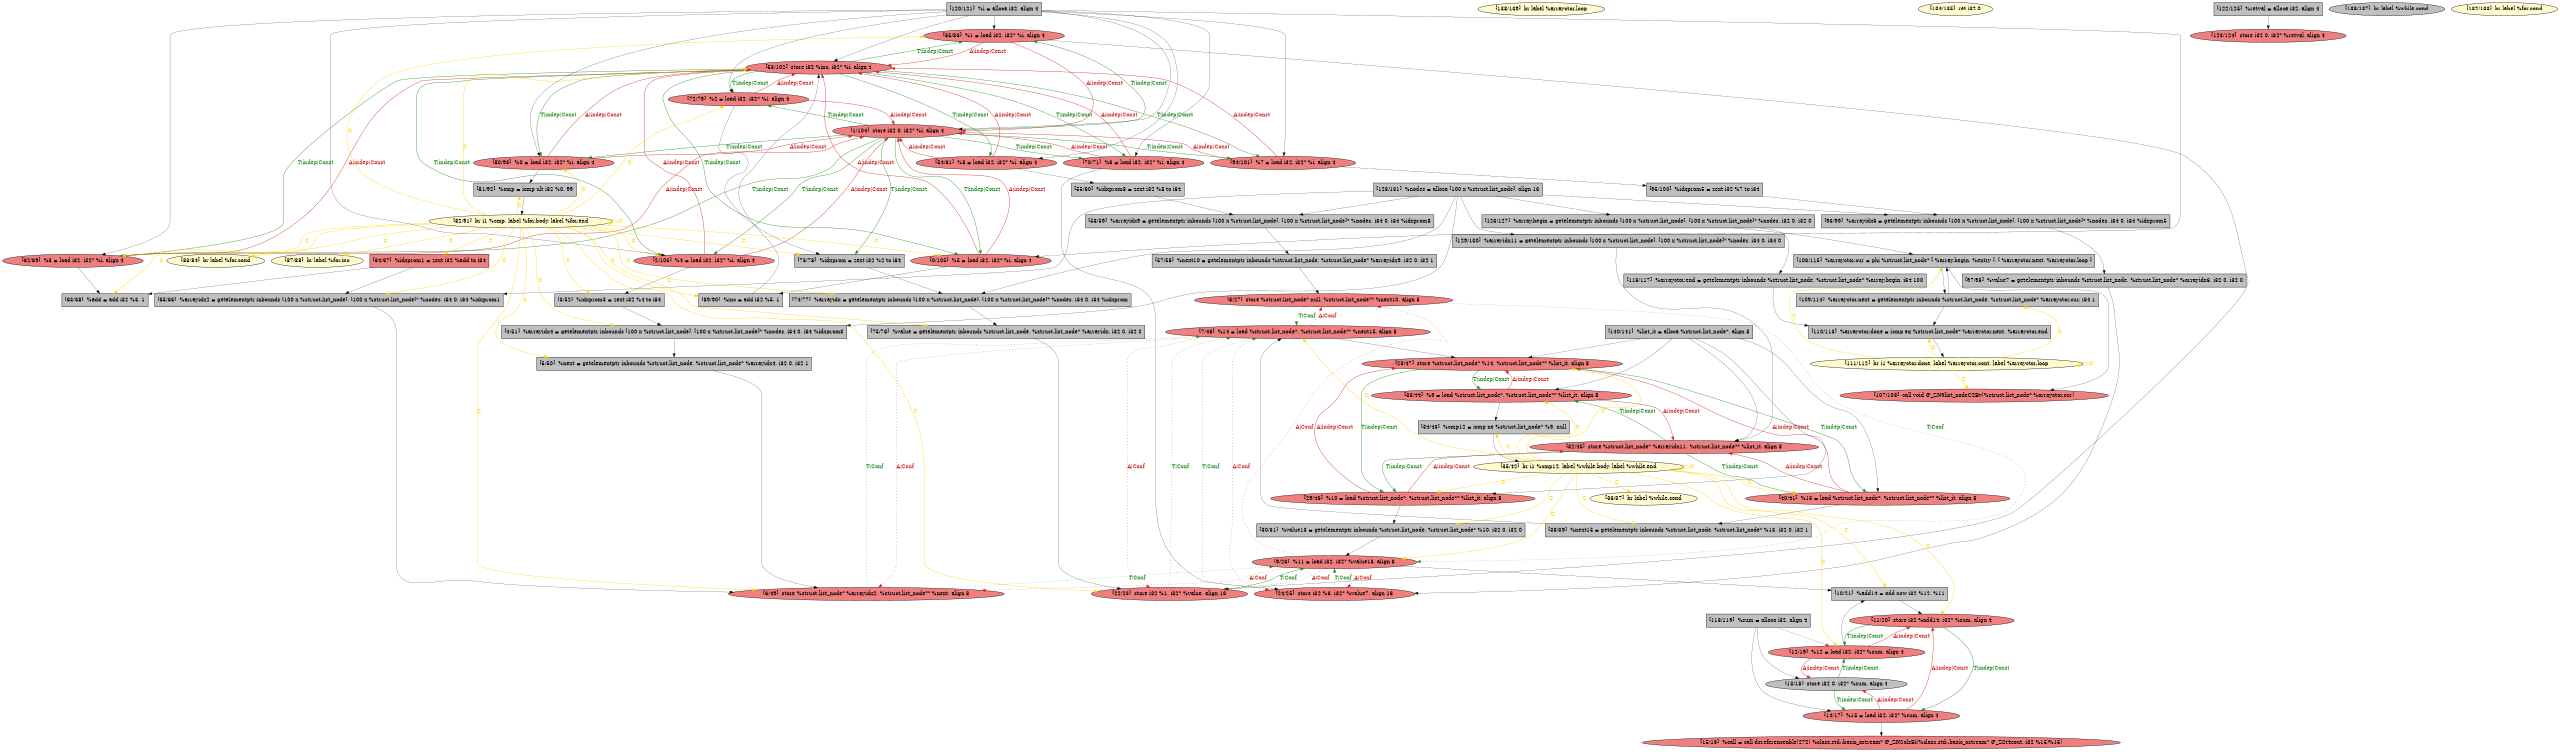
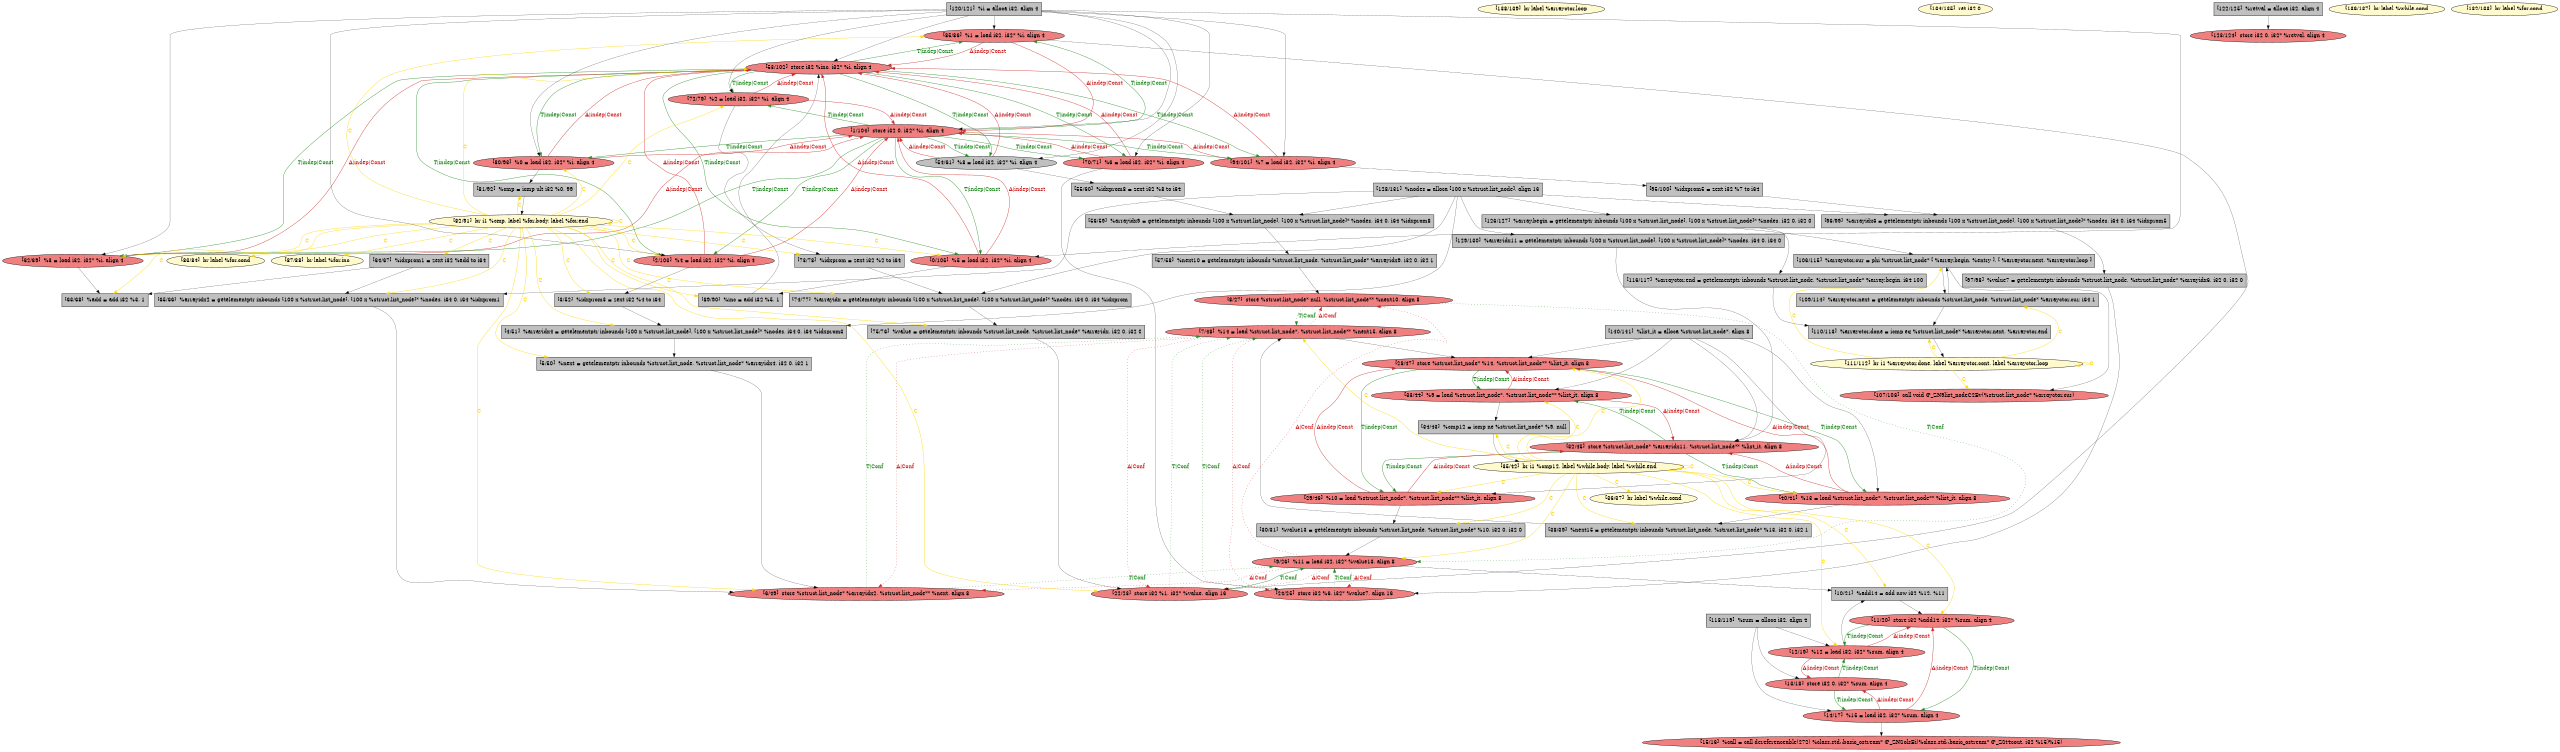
(2387, 9) -> (2387, 9)
(986, 163) -> (986, 163)
(889, 197) -> (946, 144)
(429, 261) -> (429, 261)
(1801, 636) -> (1801, 636)
(1836, 684) -> (1836, 684)
